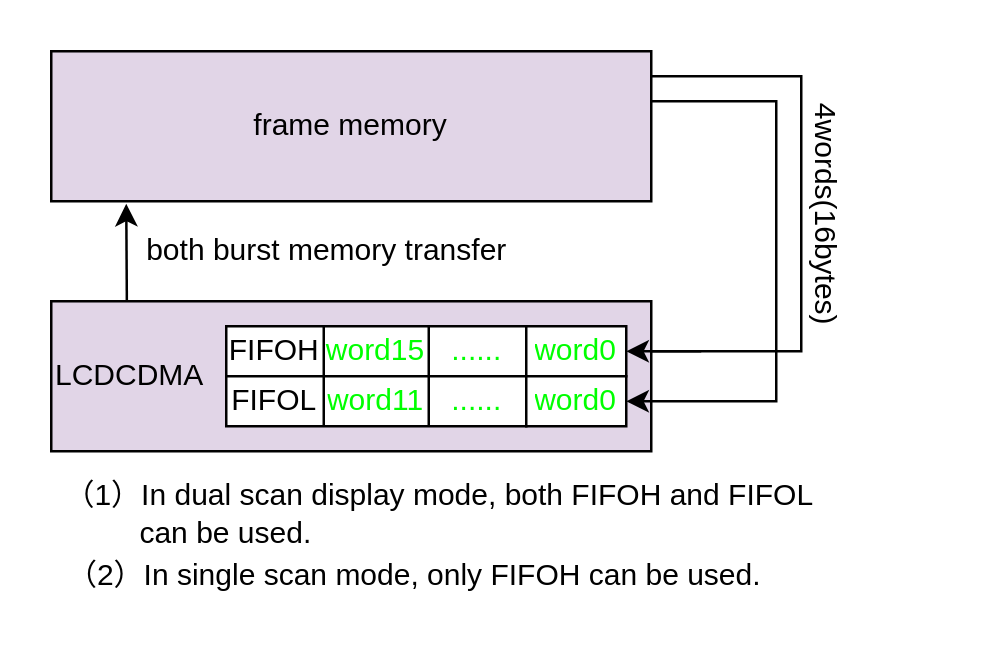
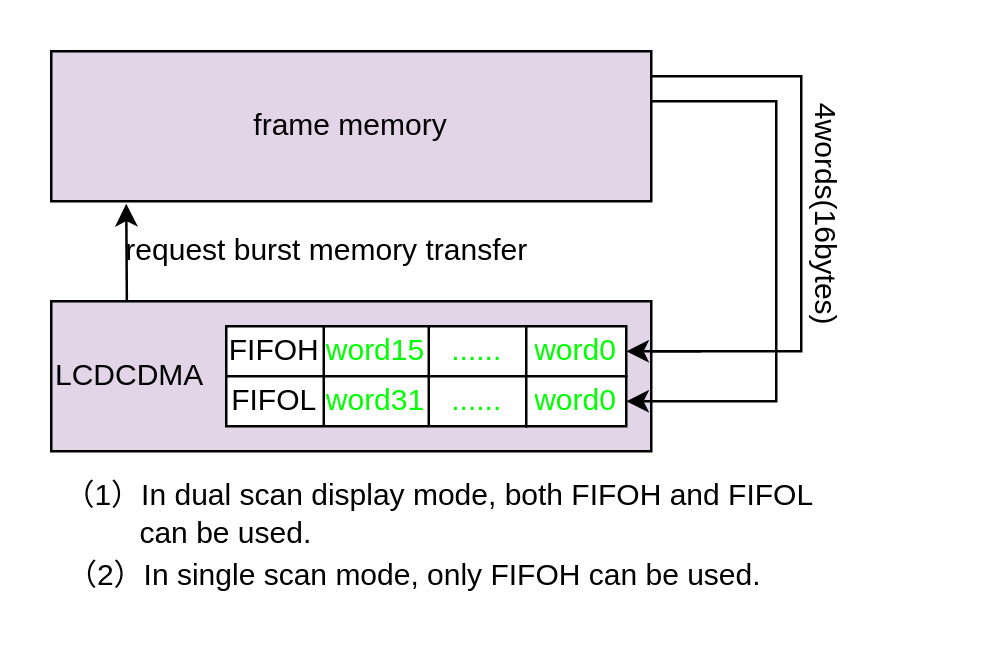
(328, 251) -> (328, 251)
(376, 401) -> (376, 401)
